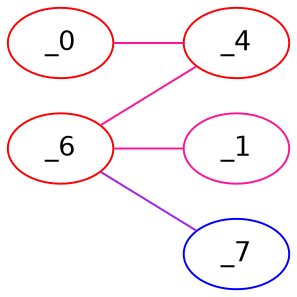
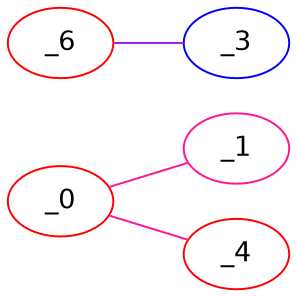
(149, 96) -> none
(149, 149) -> (149, 175)
(236, 254) -> (236, 43)
